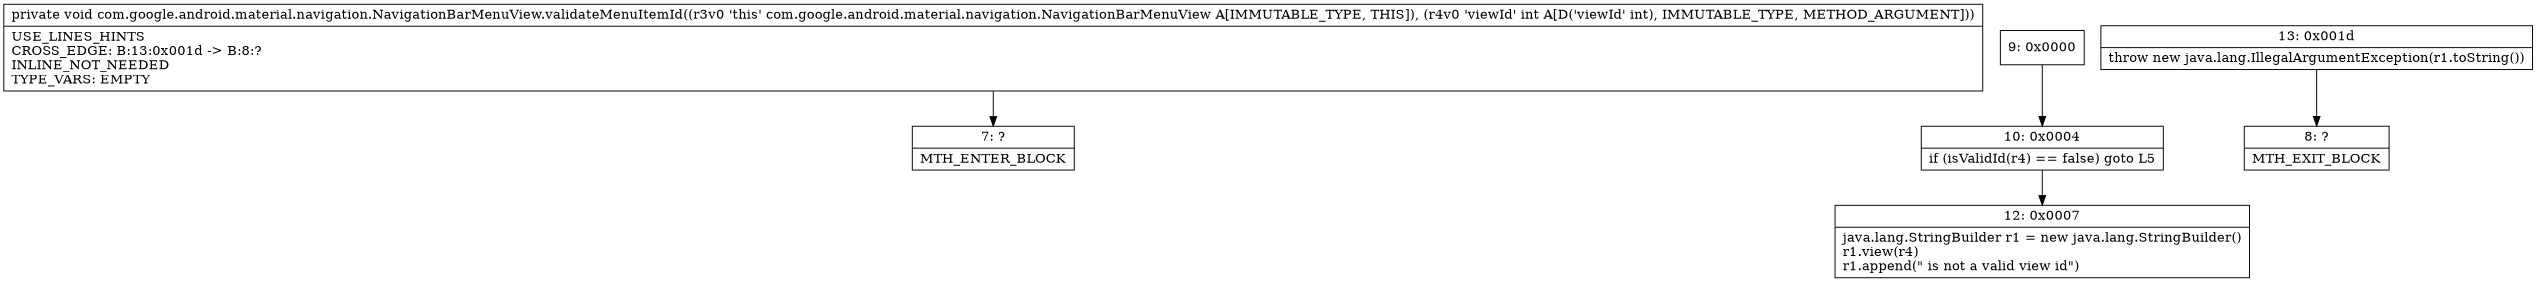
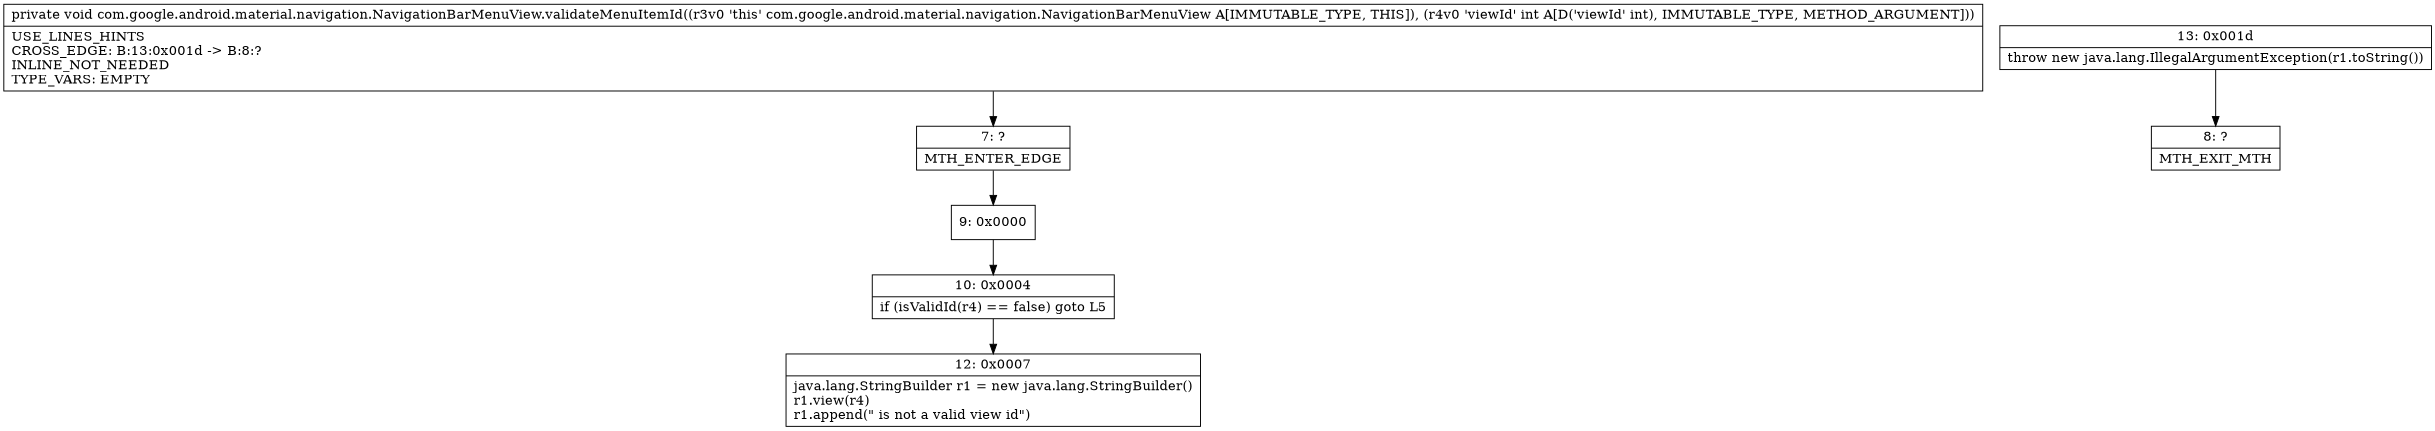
(993, 159) -> (993, 159)
(2317, 159) -> (2216, 159)
none -> (993, 183)
